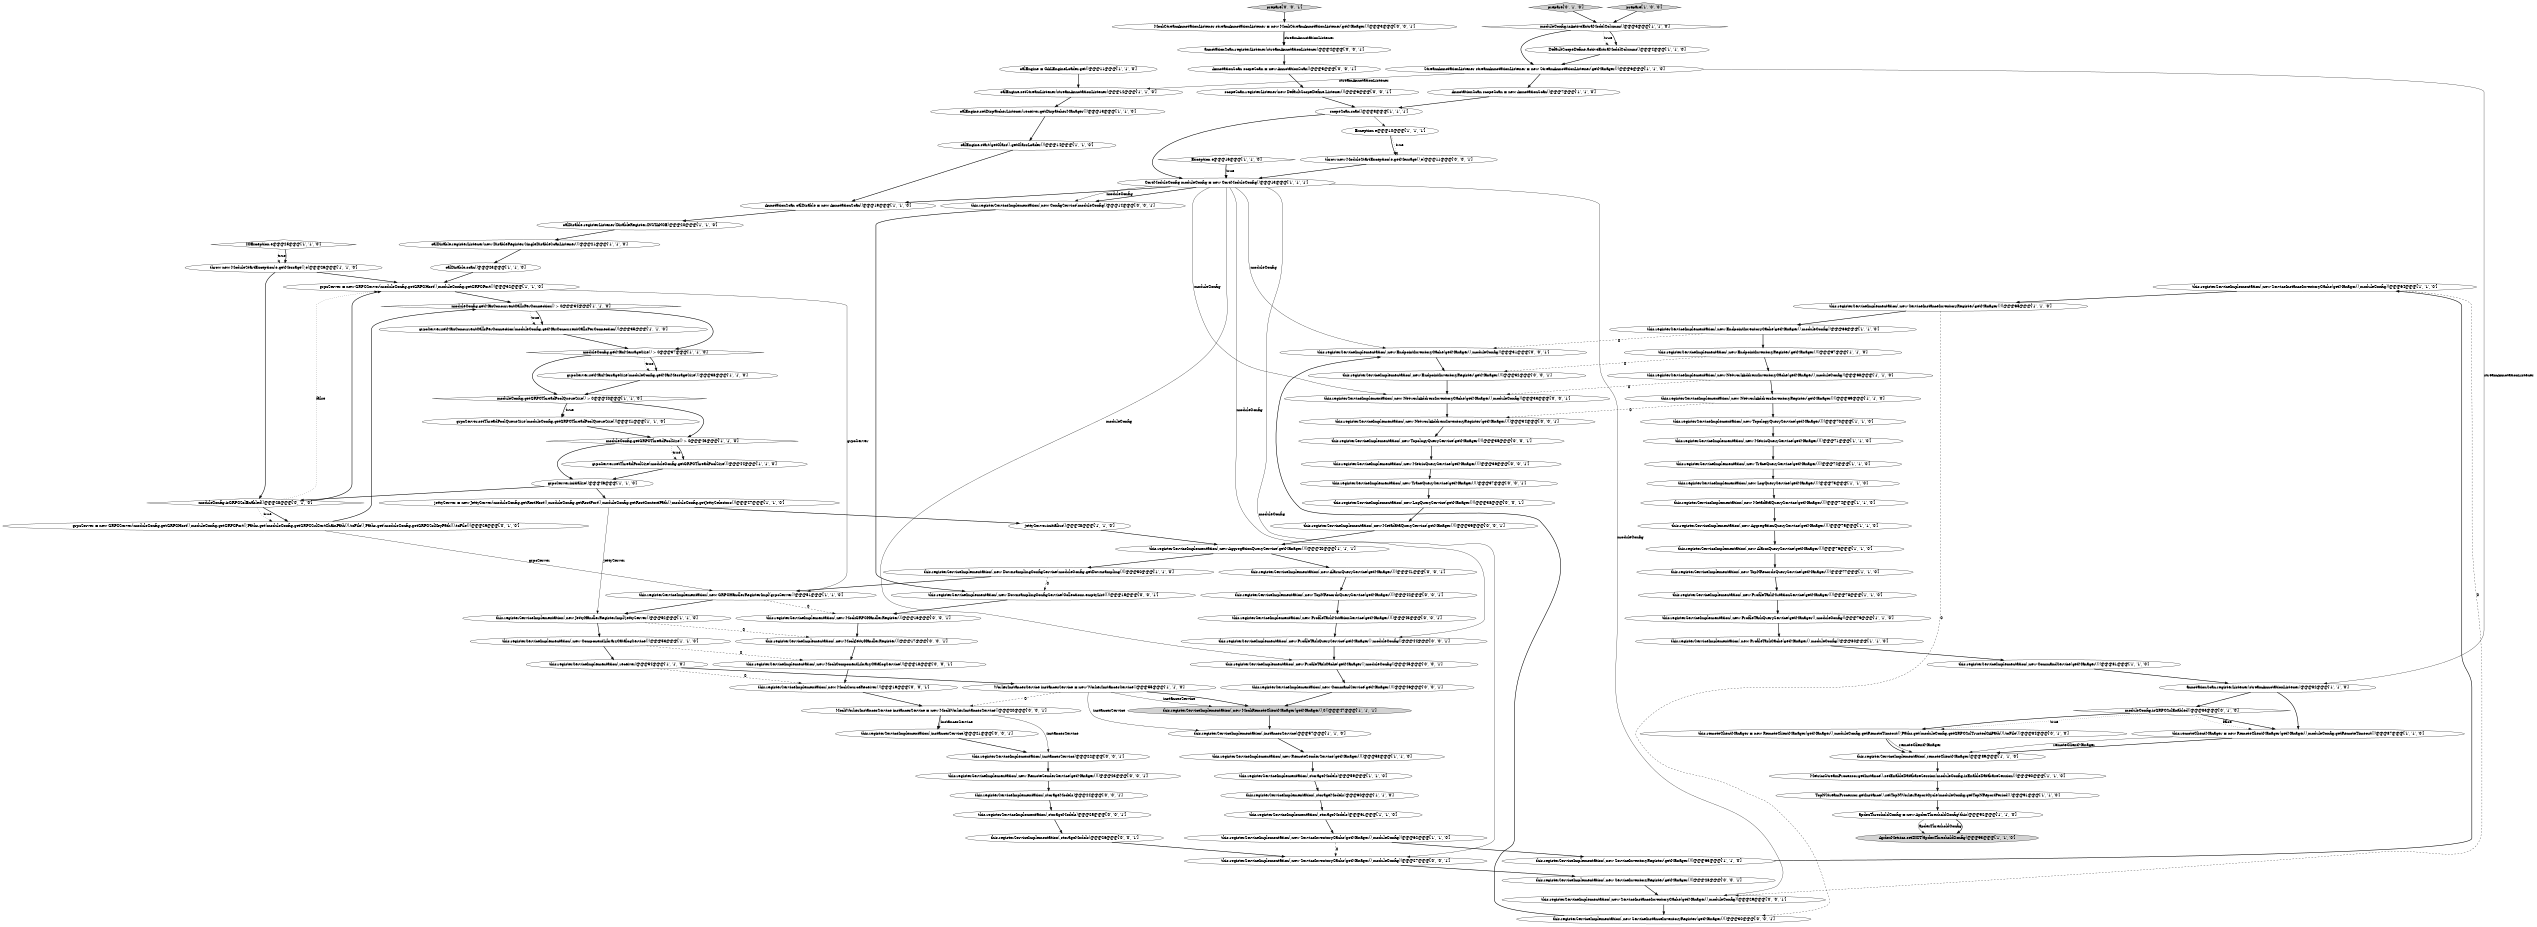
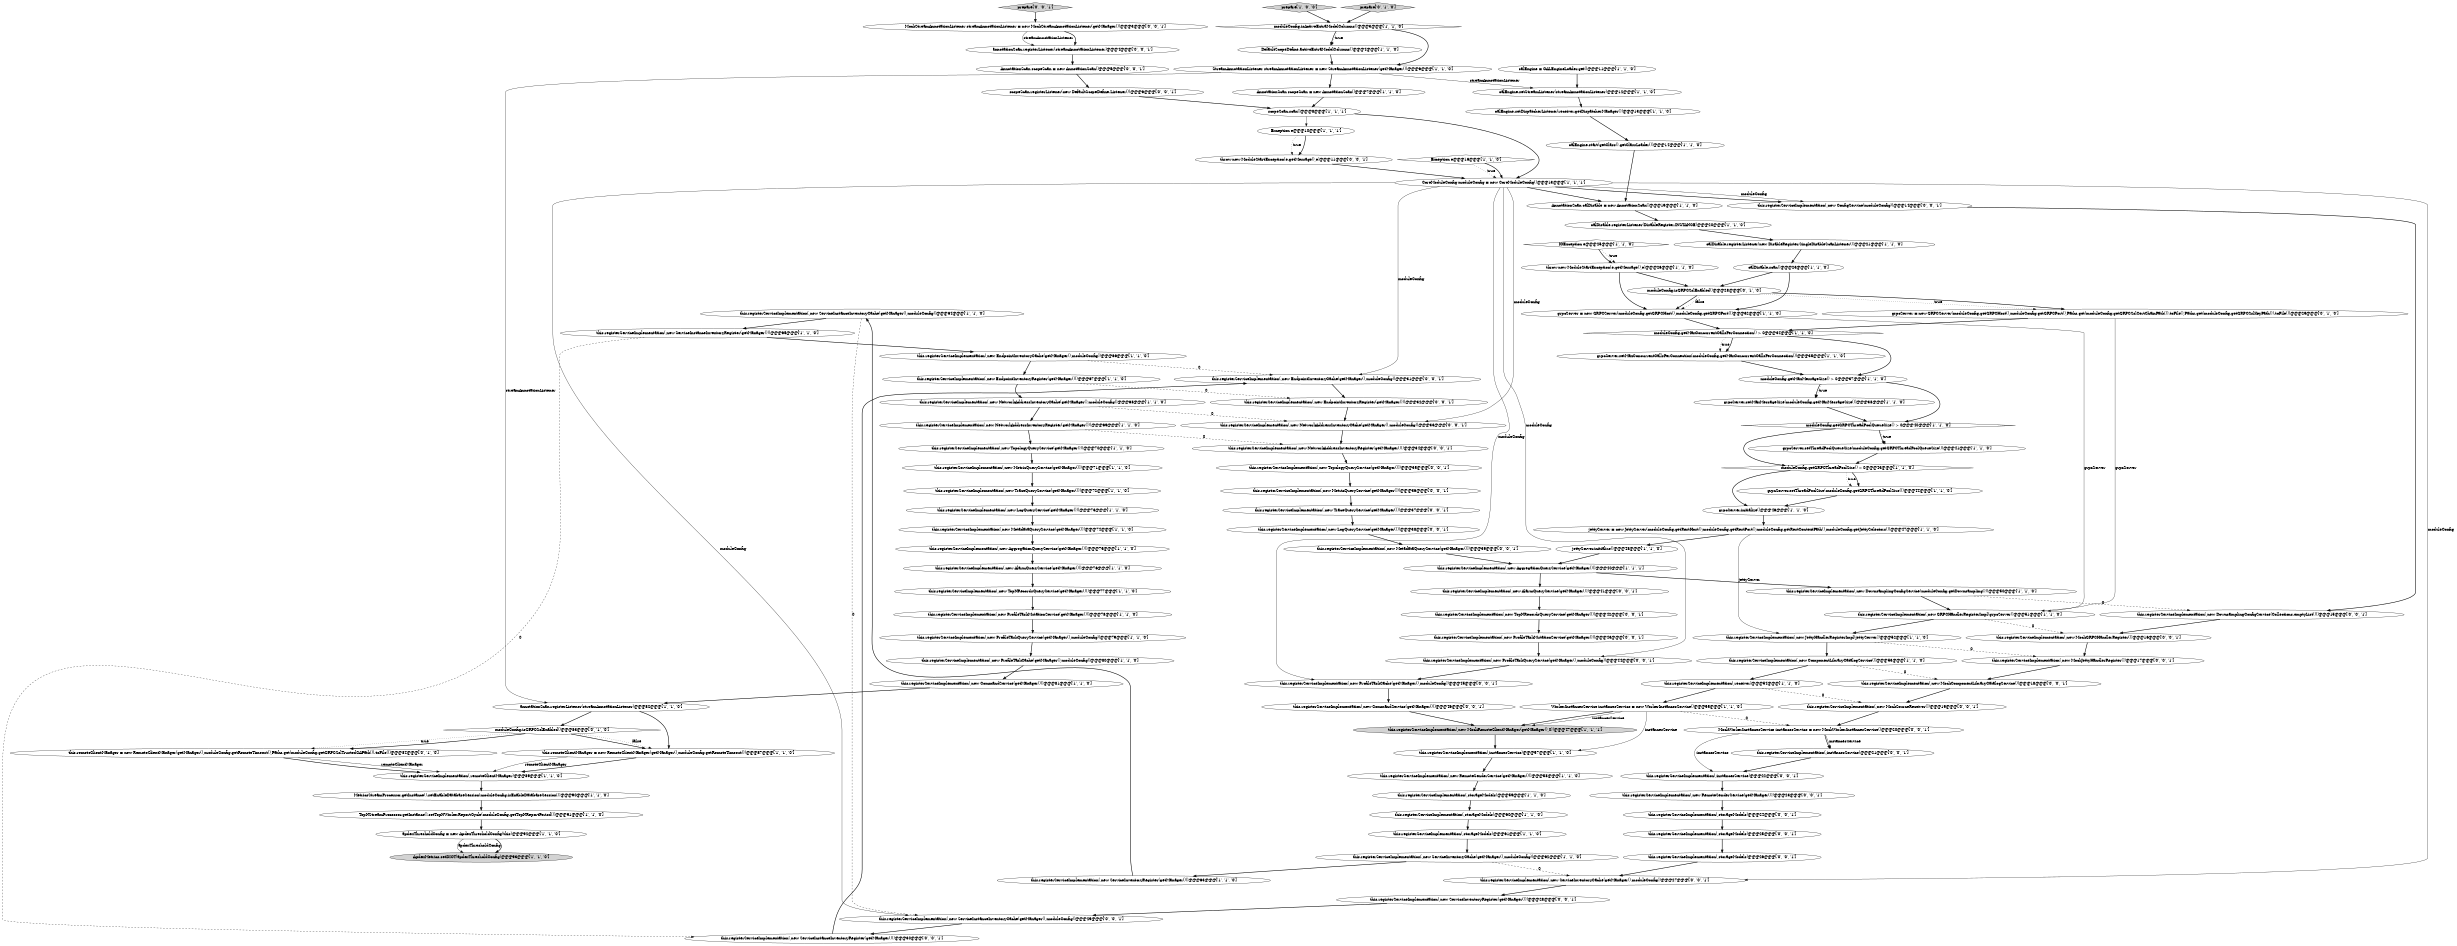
(645, 353) -> (1823, 379)
(424, 493) -> (1748, 279)
(255, 503) -> (1704, 291)
